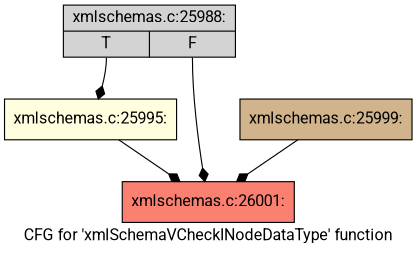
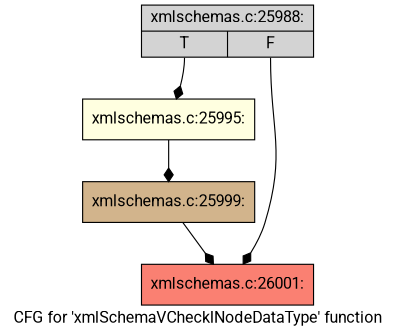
(144, 157) -> (169, 154)
